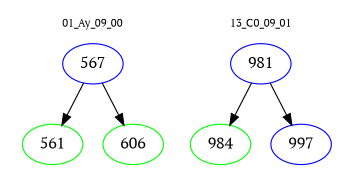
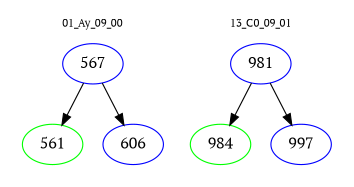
(133, 144) -> (133, 144)
